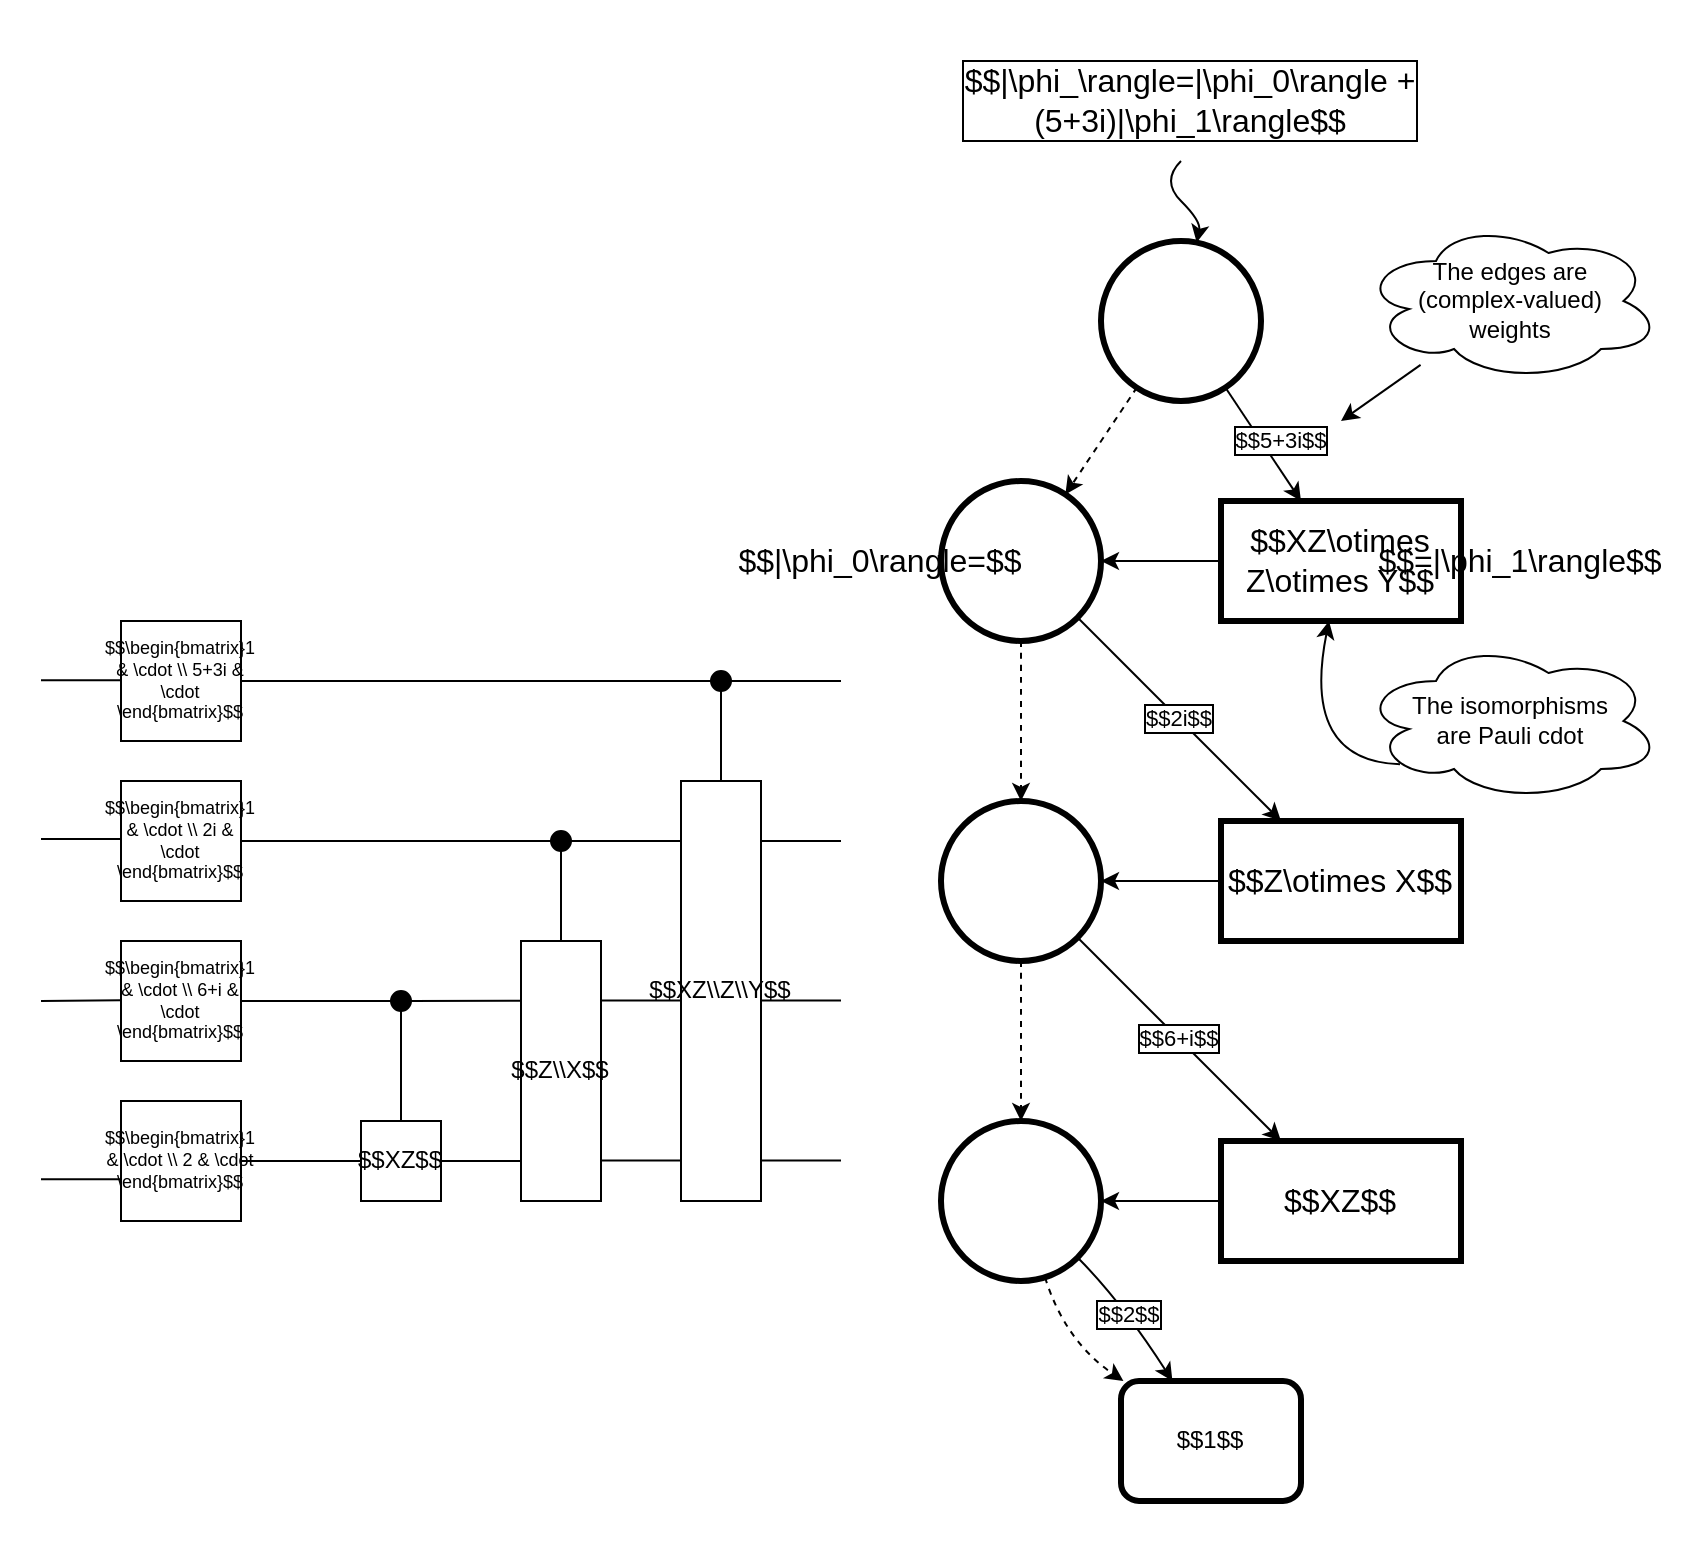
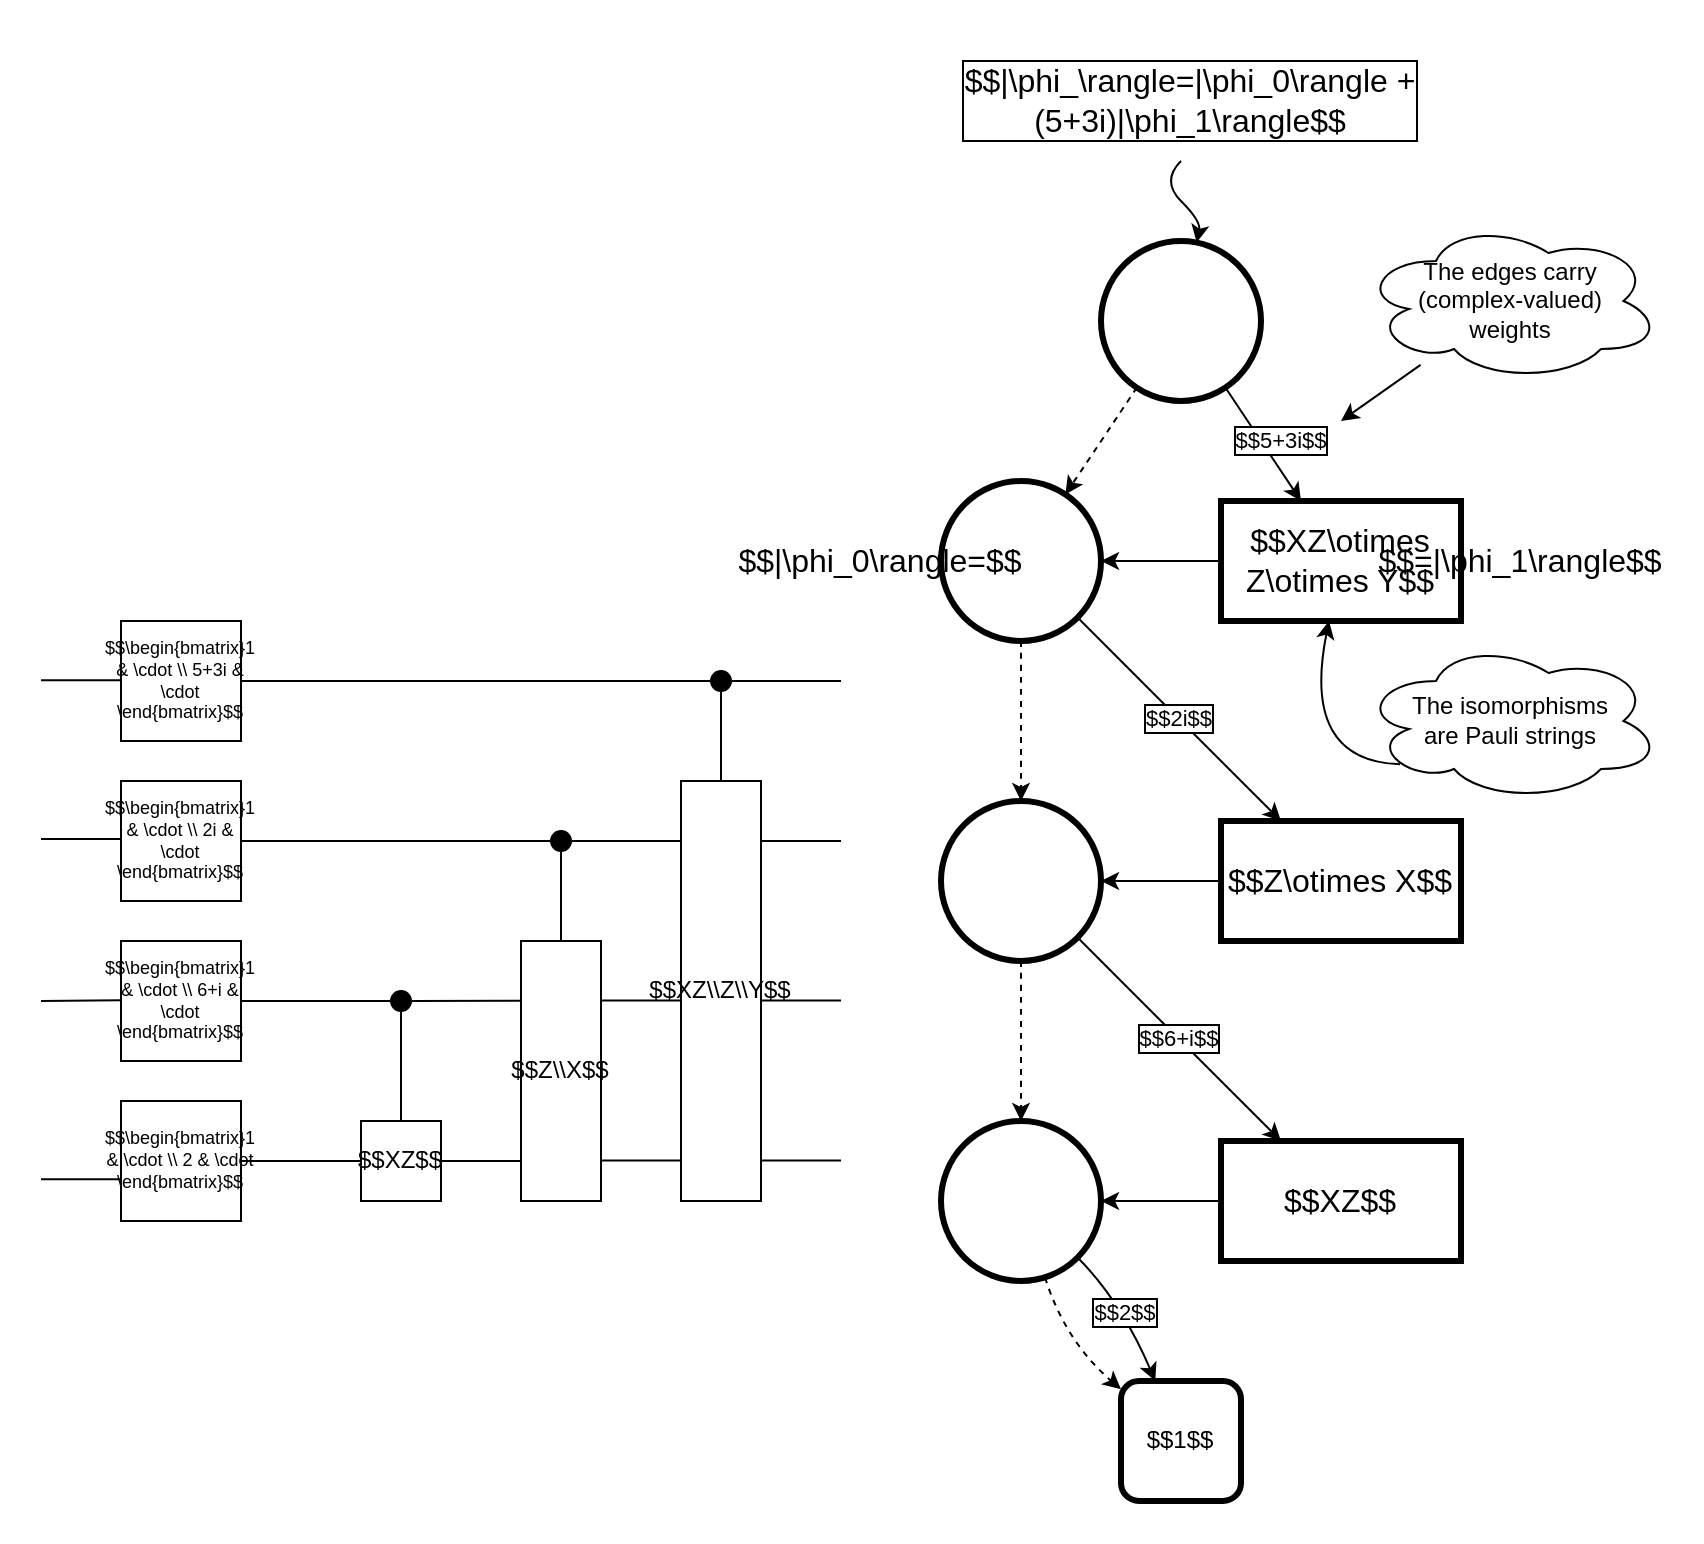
(1511, 301) -> (1511, 301)
(1511, 721) -> (1511, 721)
(1211, 1441) -> (1181, 1441)
